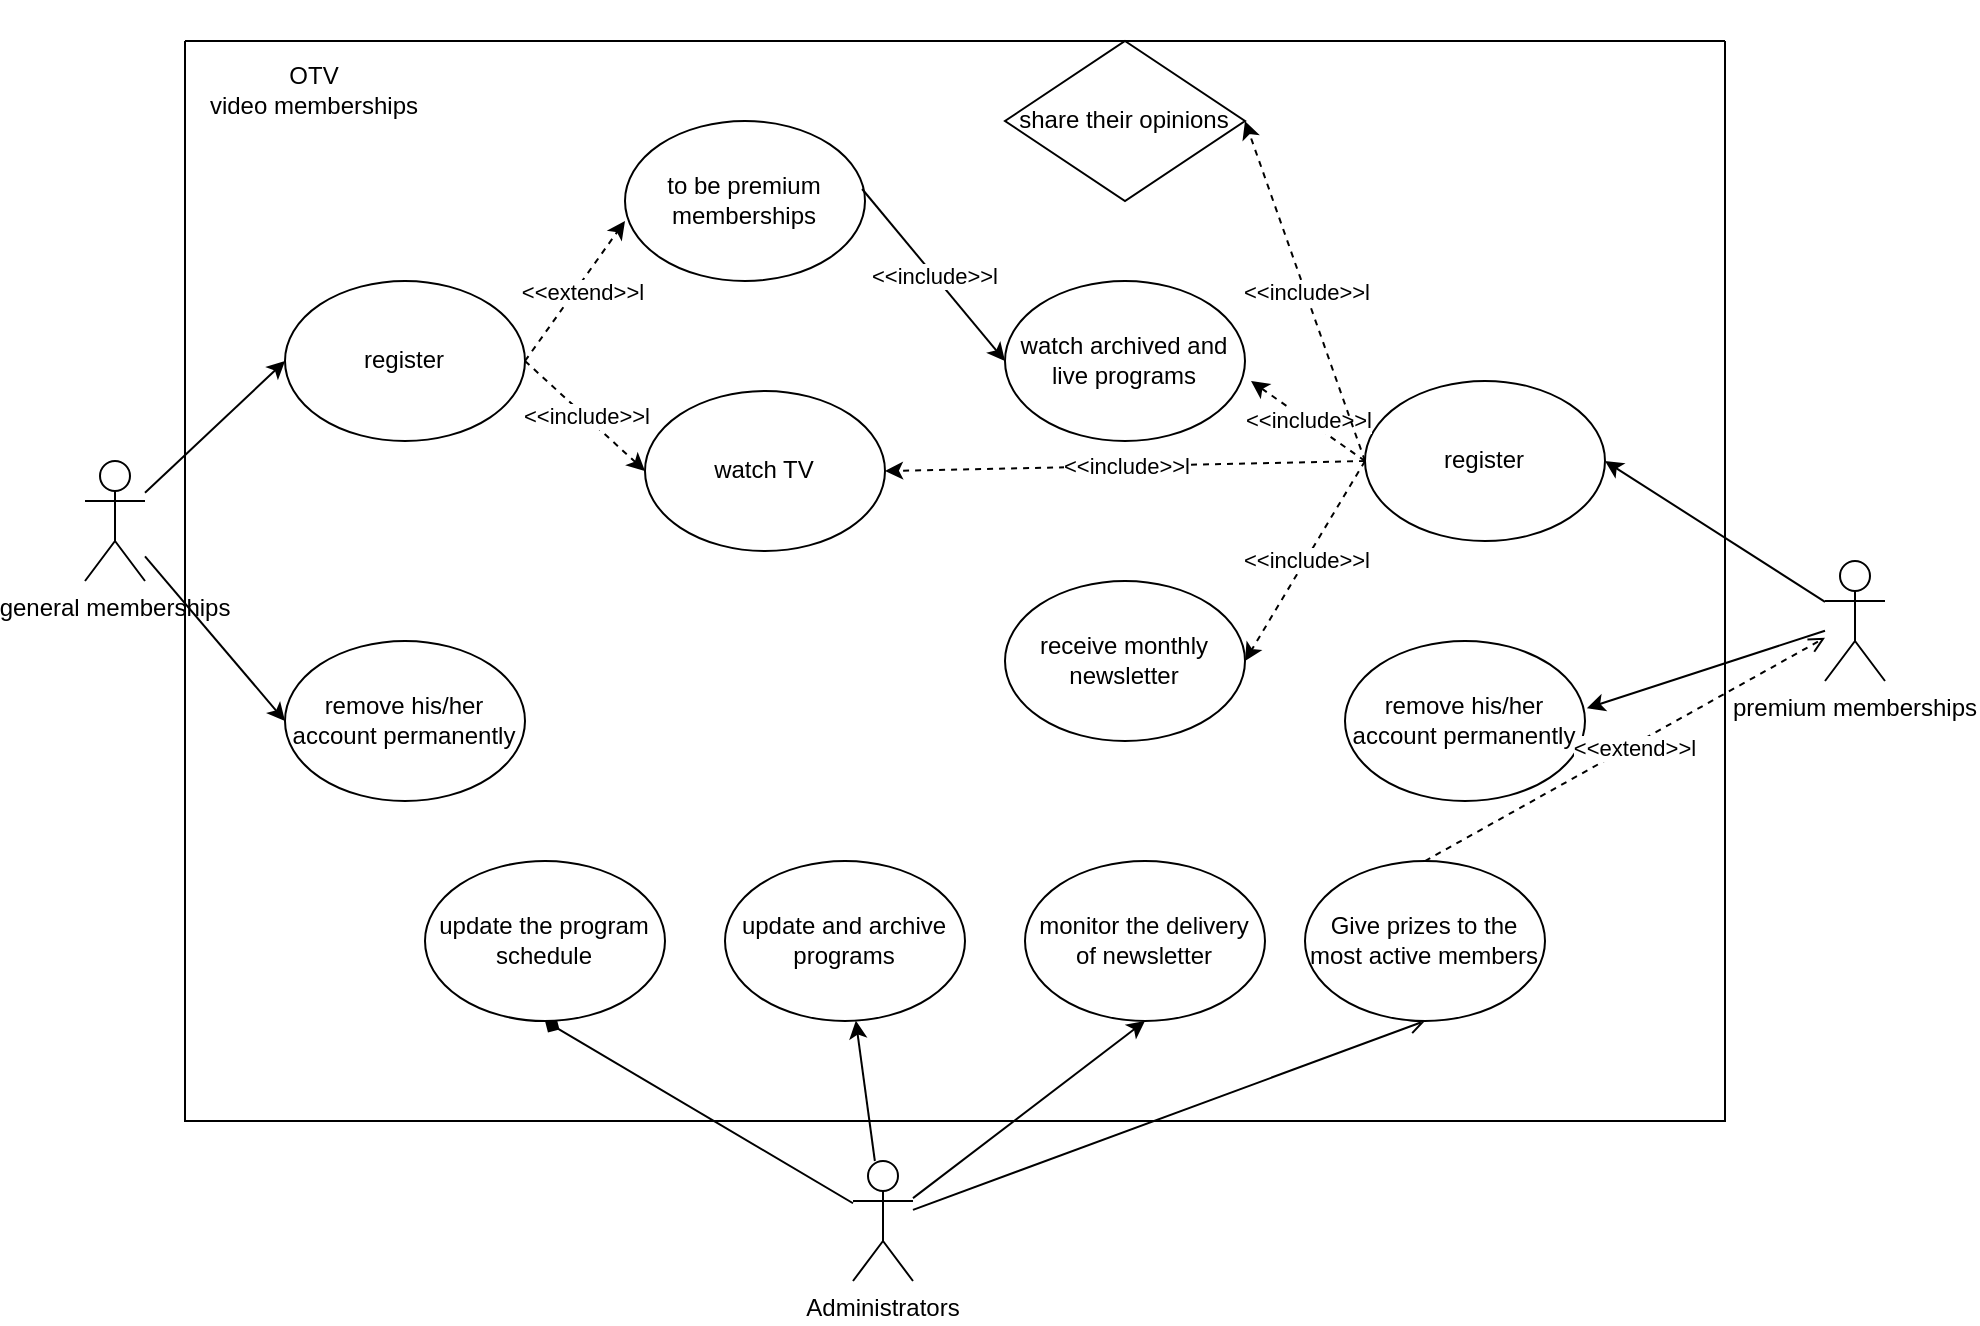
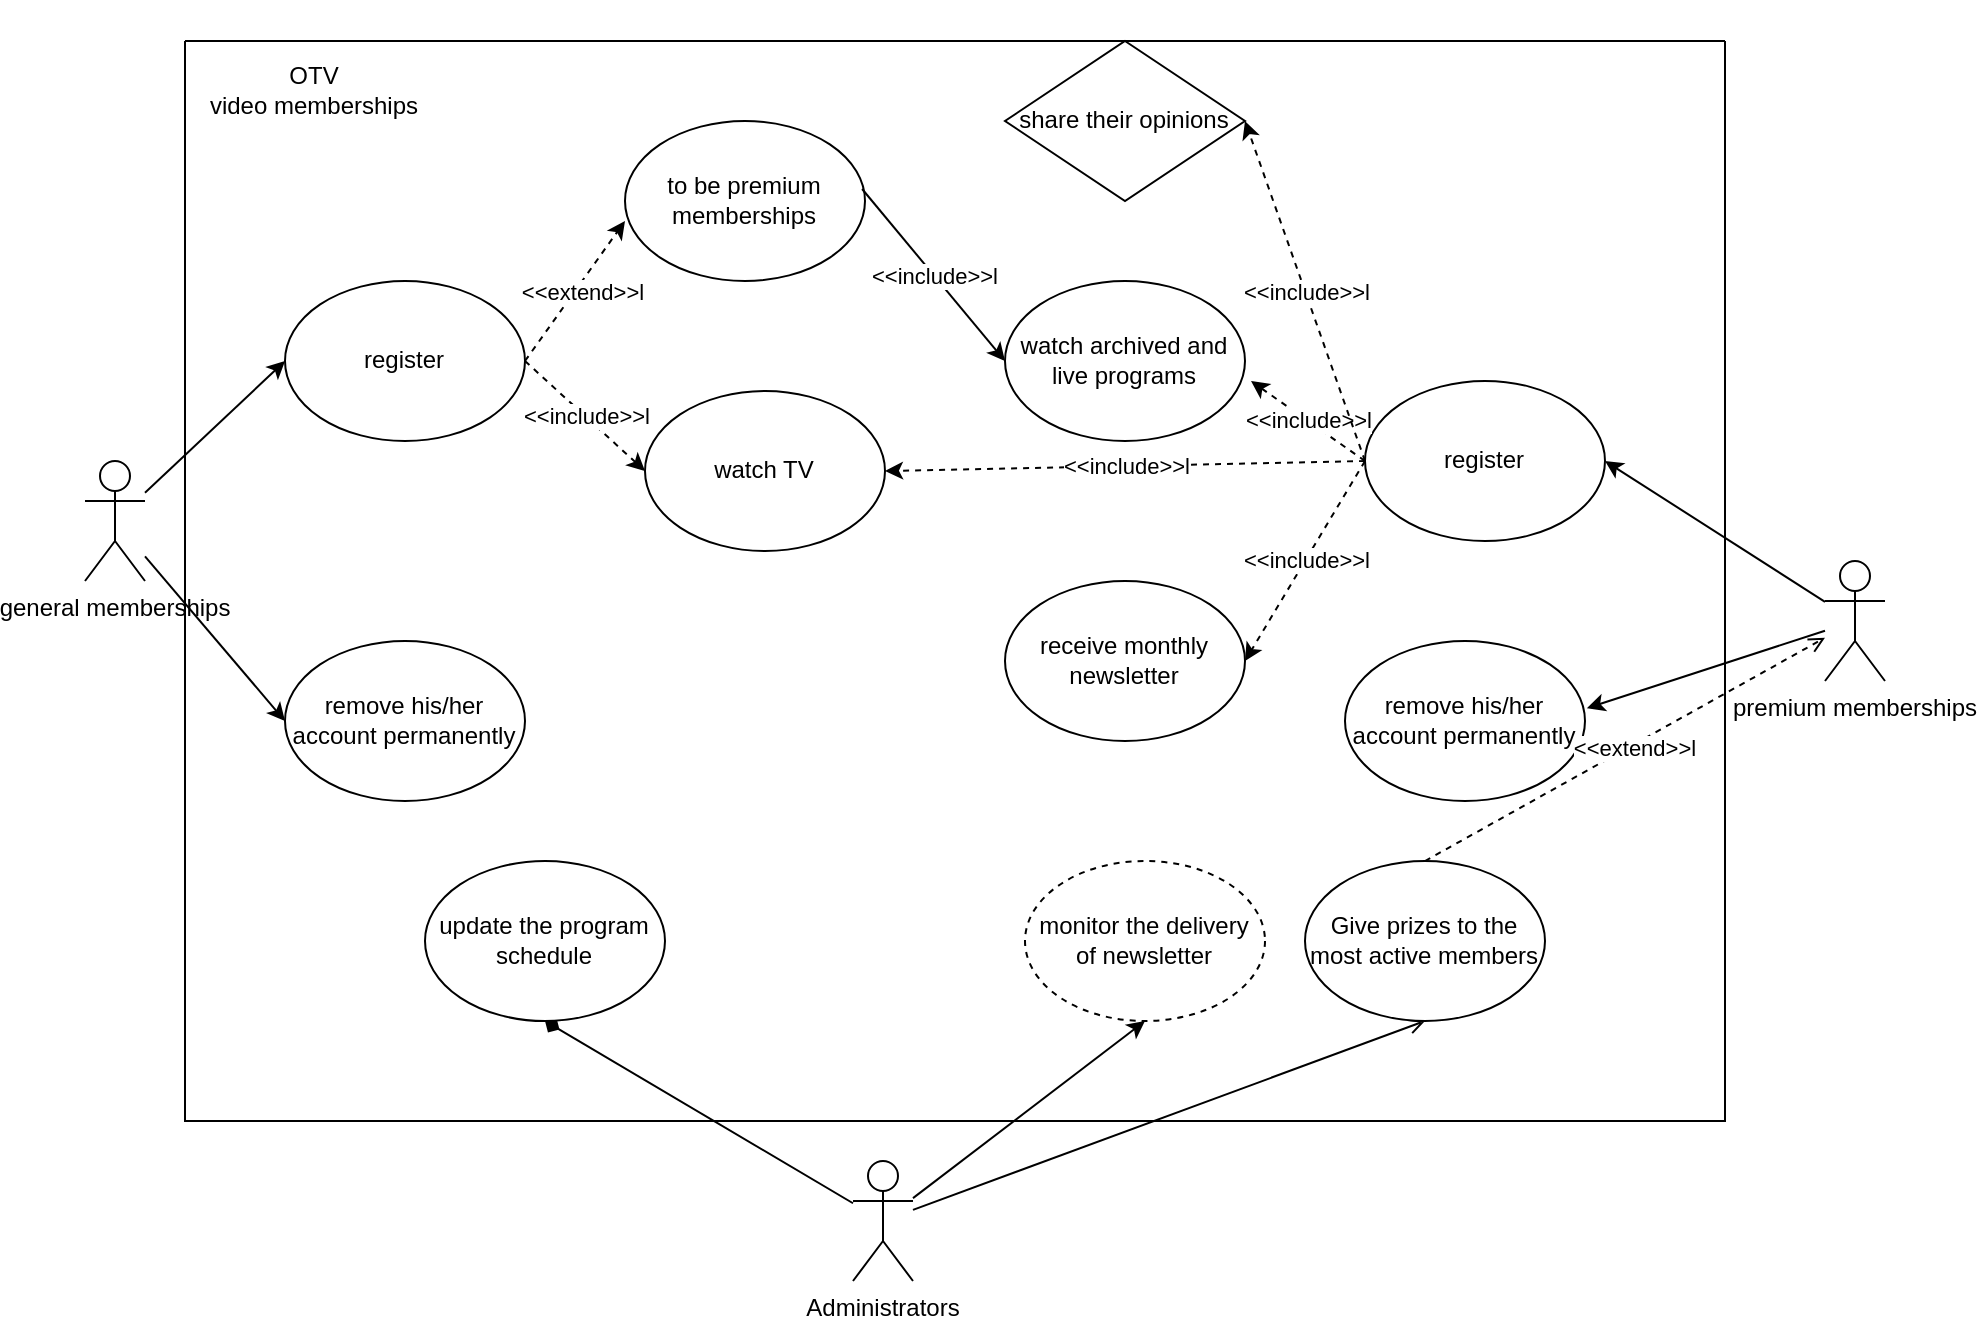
(845, 941) -> none
(1145, 941) -> (1145, 941)
(866, 1097) -> none
